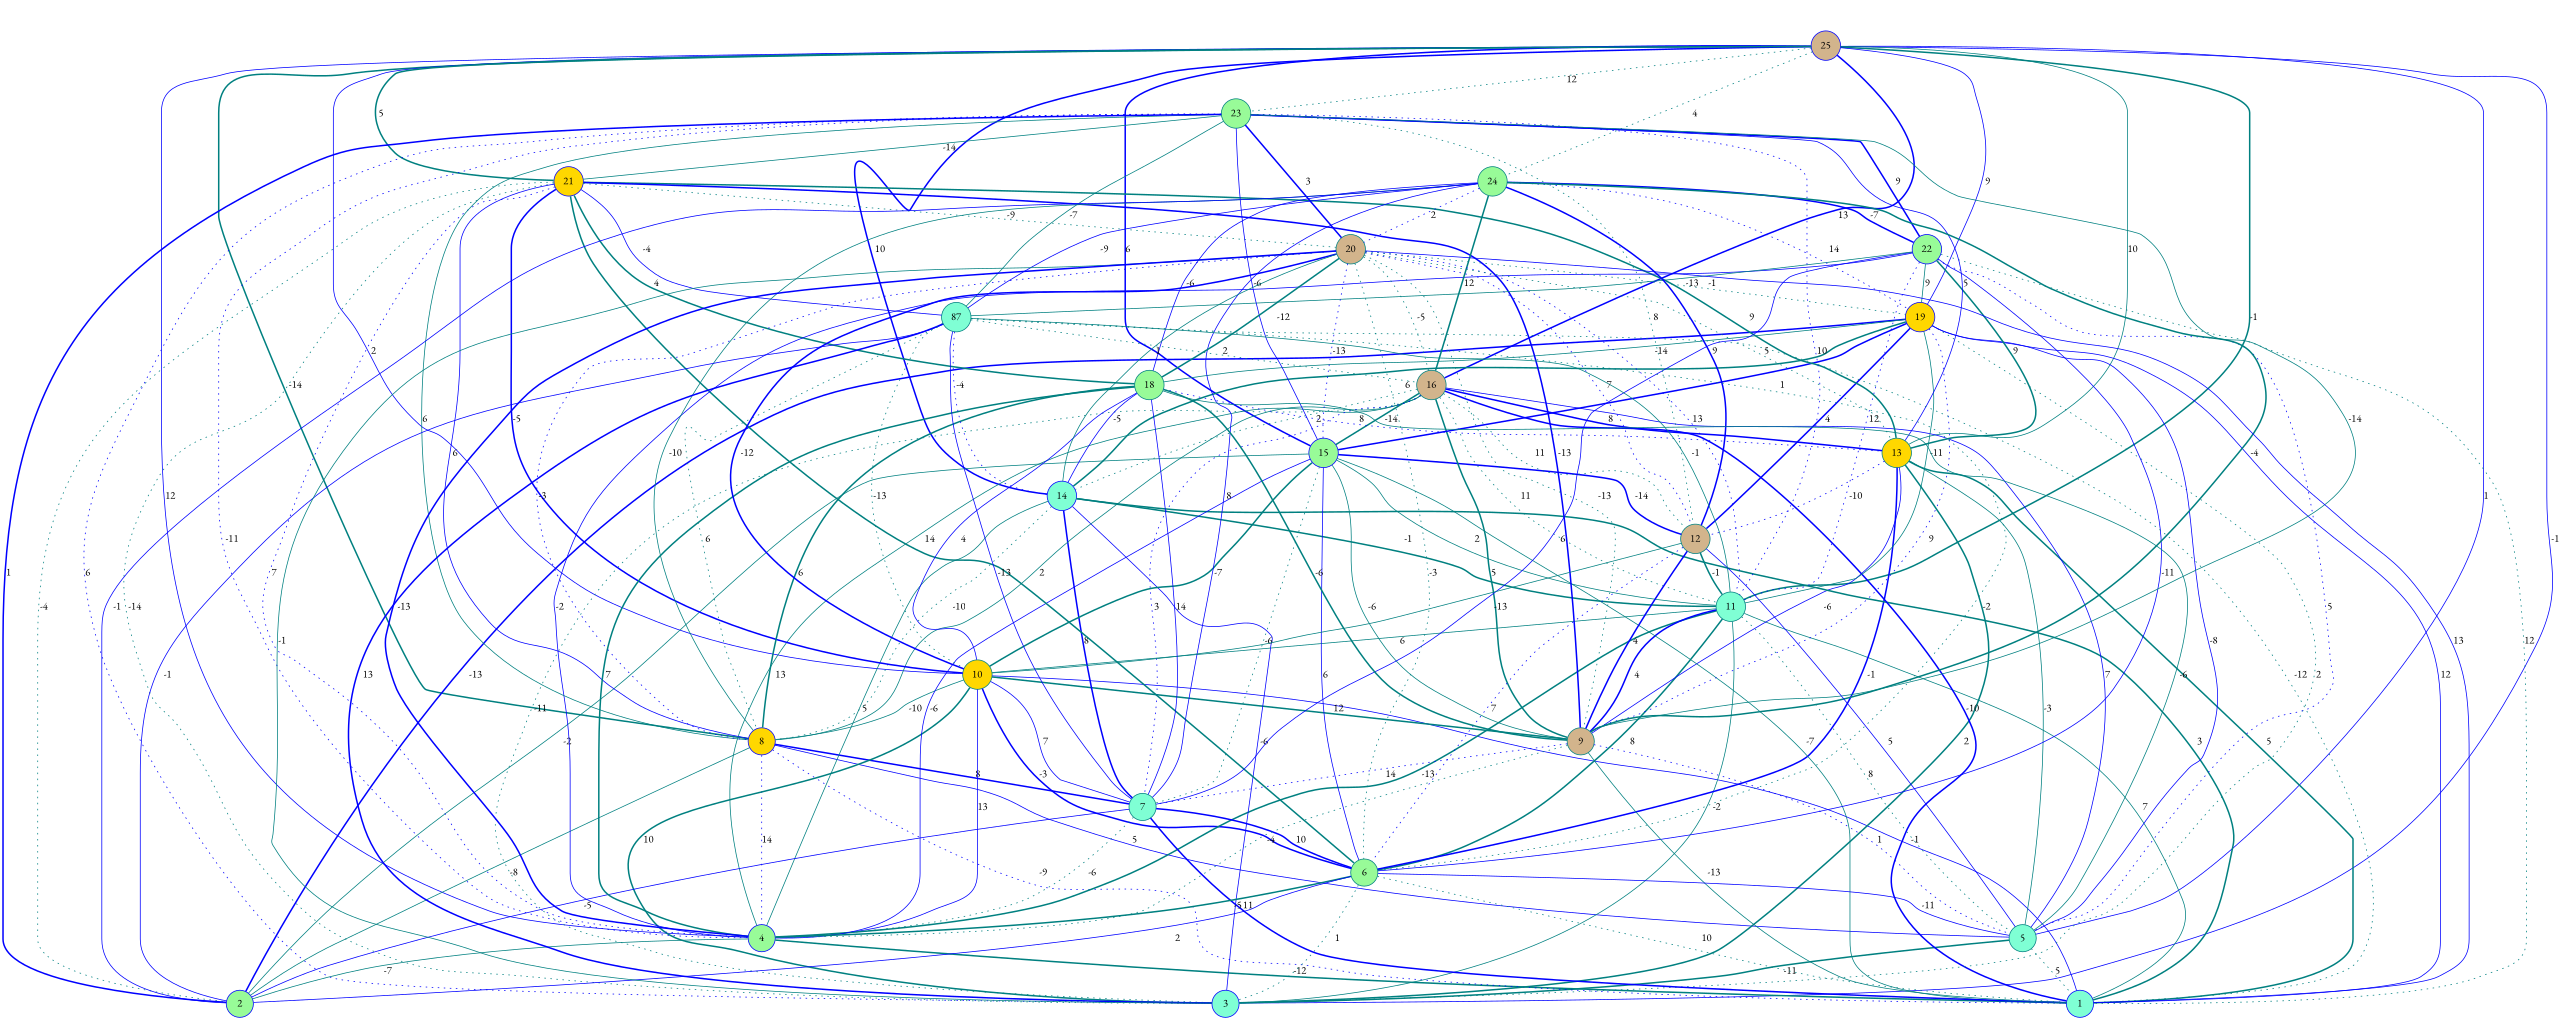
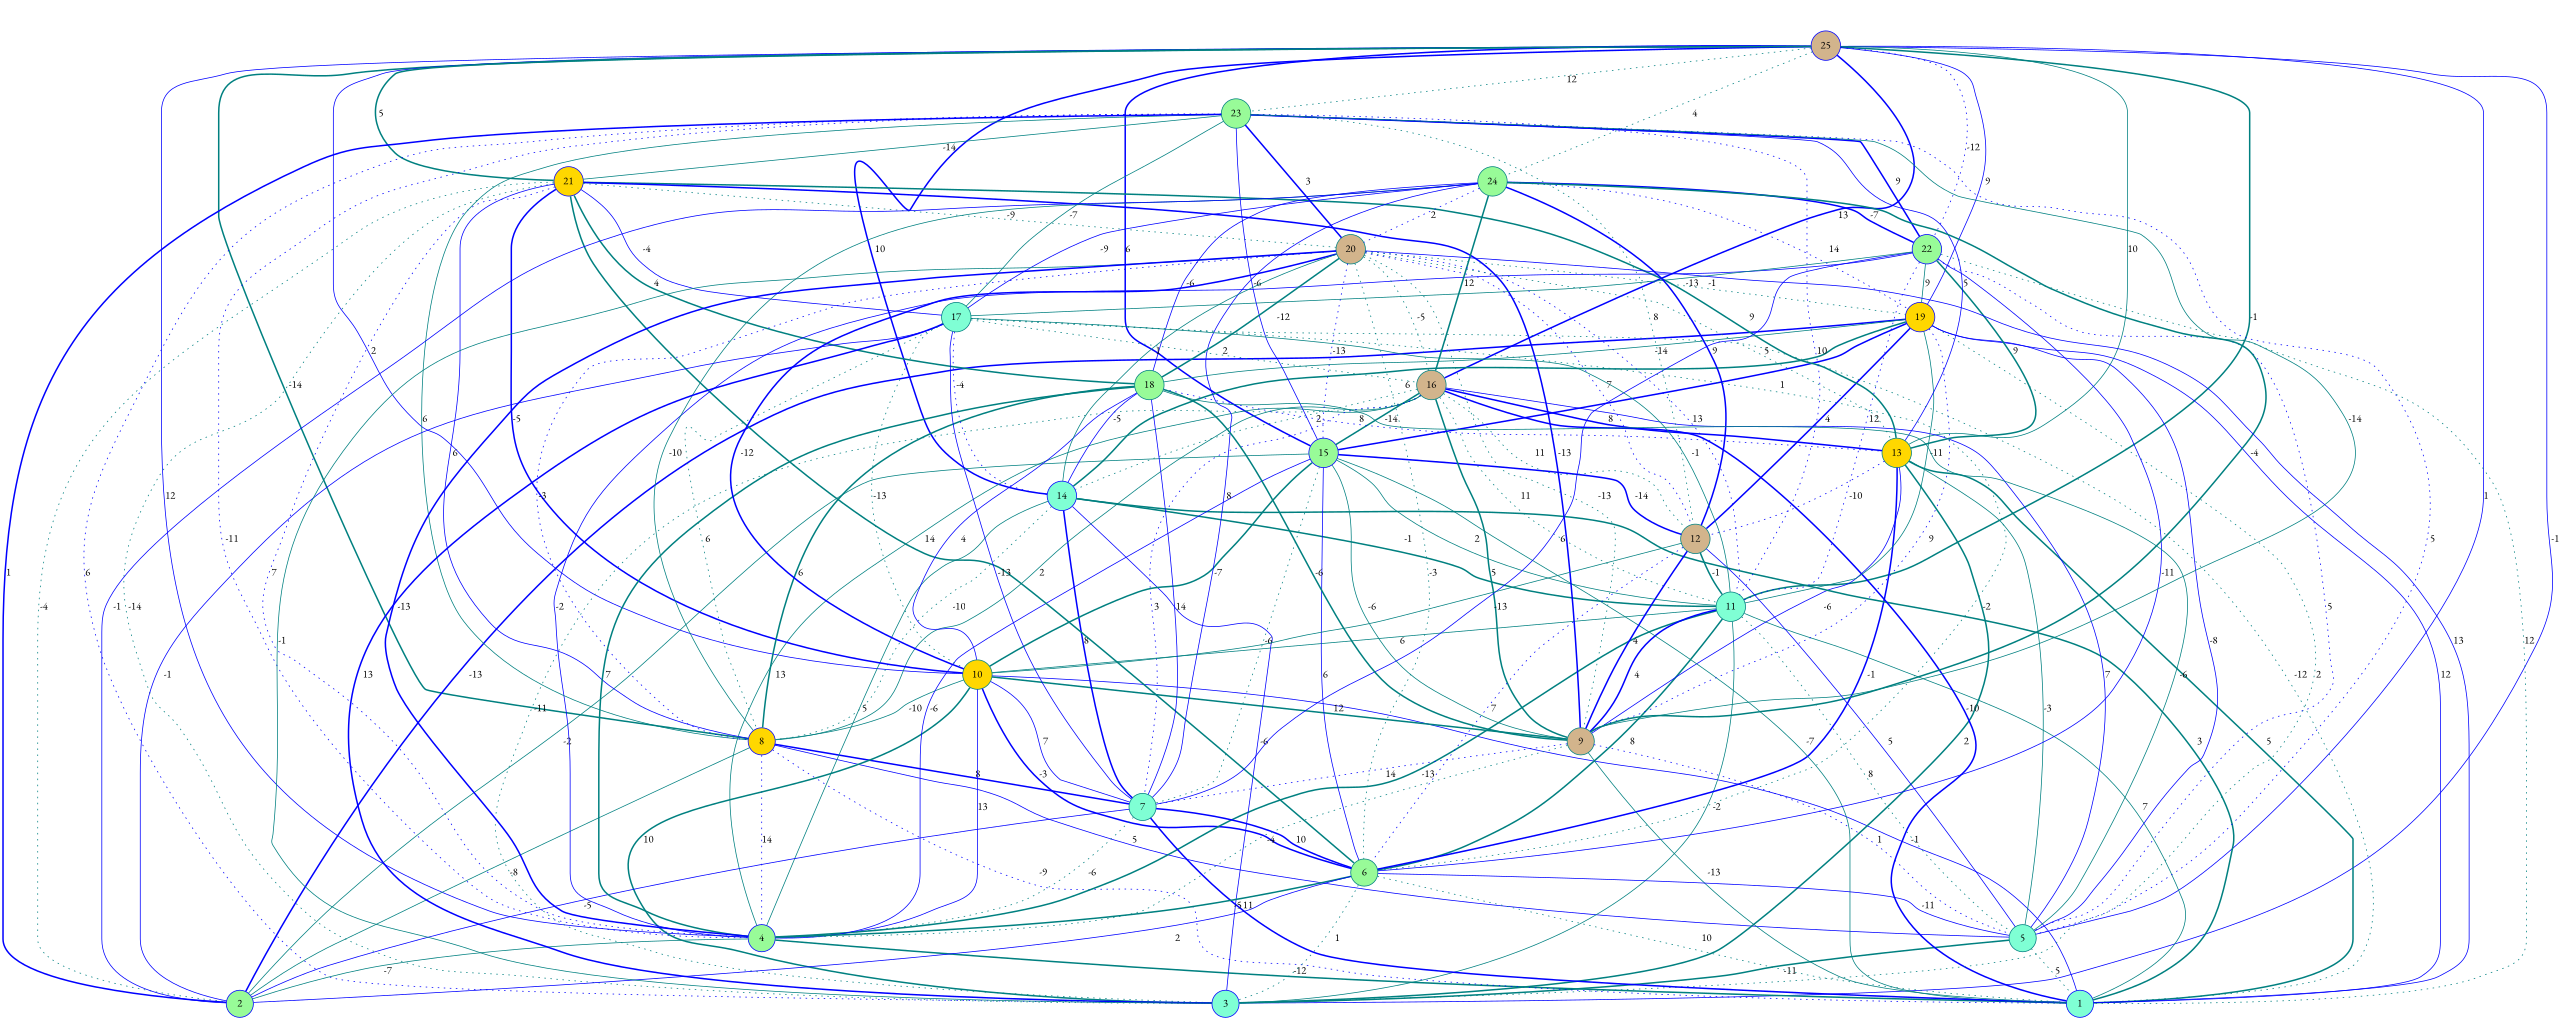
none -> (1963, 100)
none -> (2194, 270)
(956, 317) -> (956, 317)
